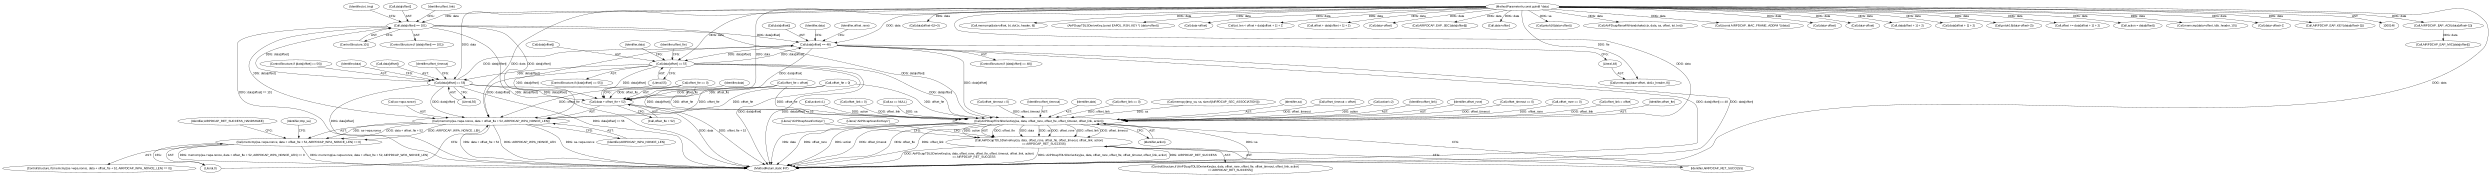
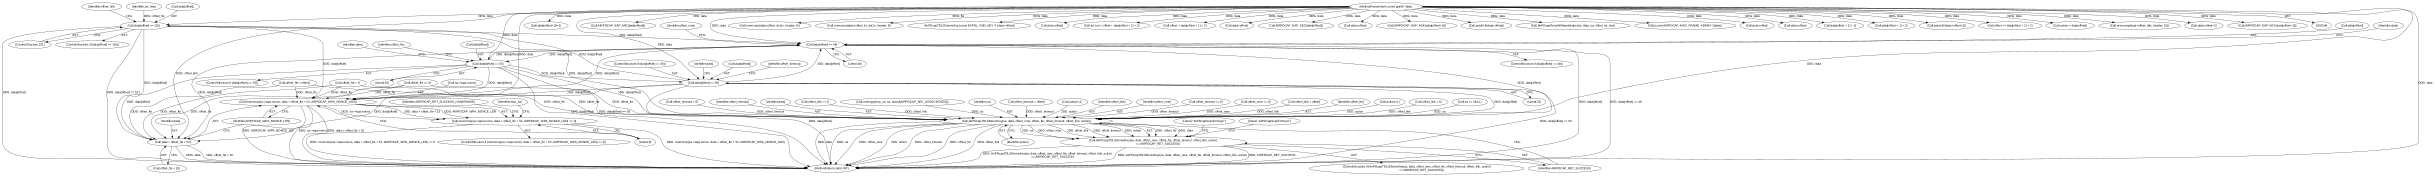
(393, 16) -> (154, 16)
(1546, 16) -> (1449, 16)
(2443, 34) -> (993, 9)
(763, 54) -> (187, 73)
(1616, 74) -> (843, 54)
(625, 87) -> (216, 132)
